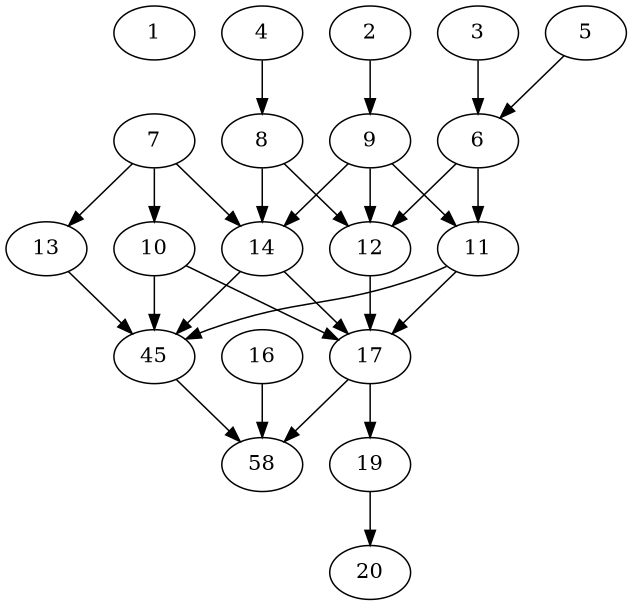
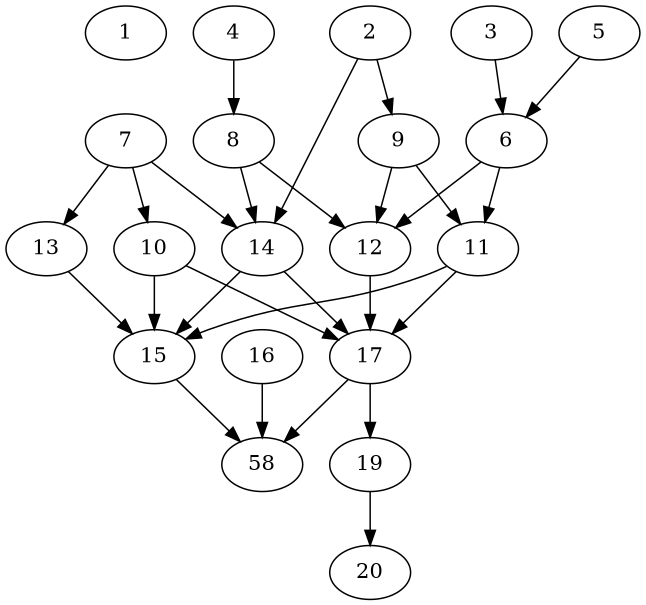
(323, 188) -> (320, 134)
(154, 357) -> (154, 357)
